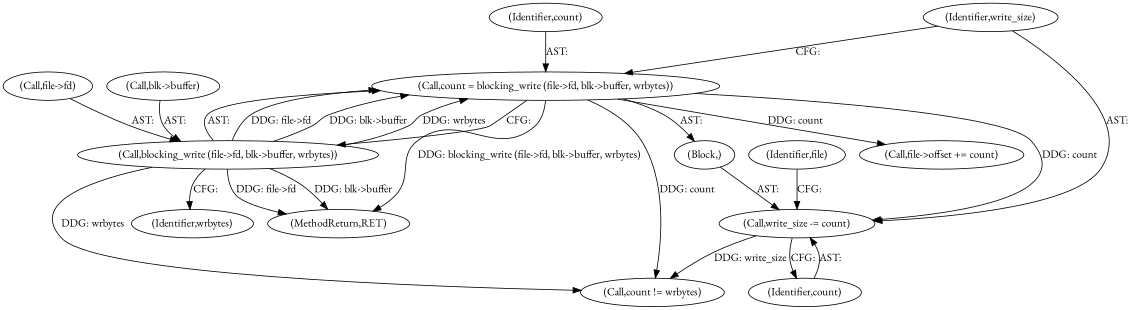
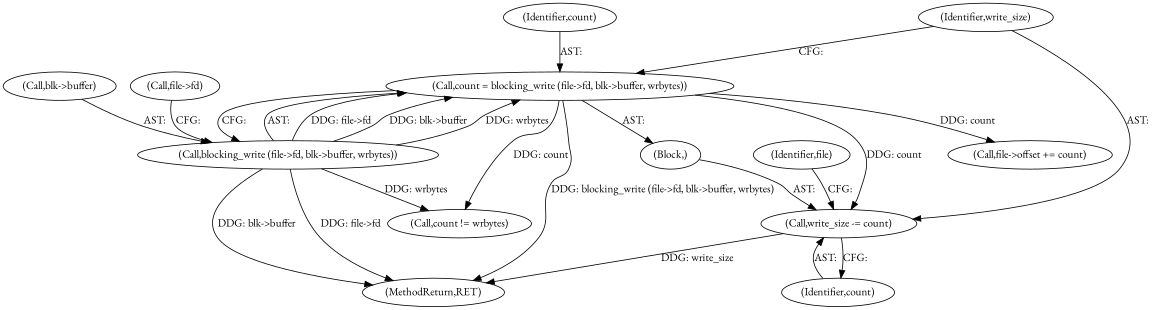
(144, 121) -> (190, 121)
(192, 224) -> none
(715, 252) -> (639, 258)
